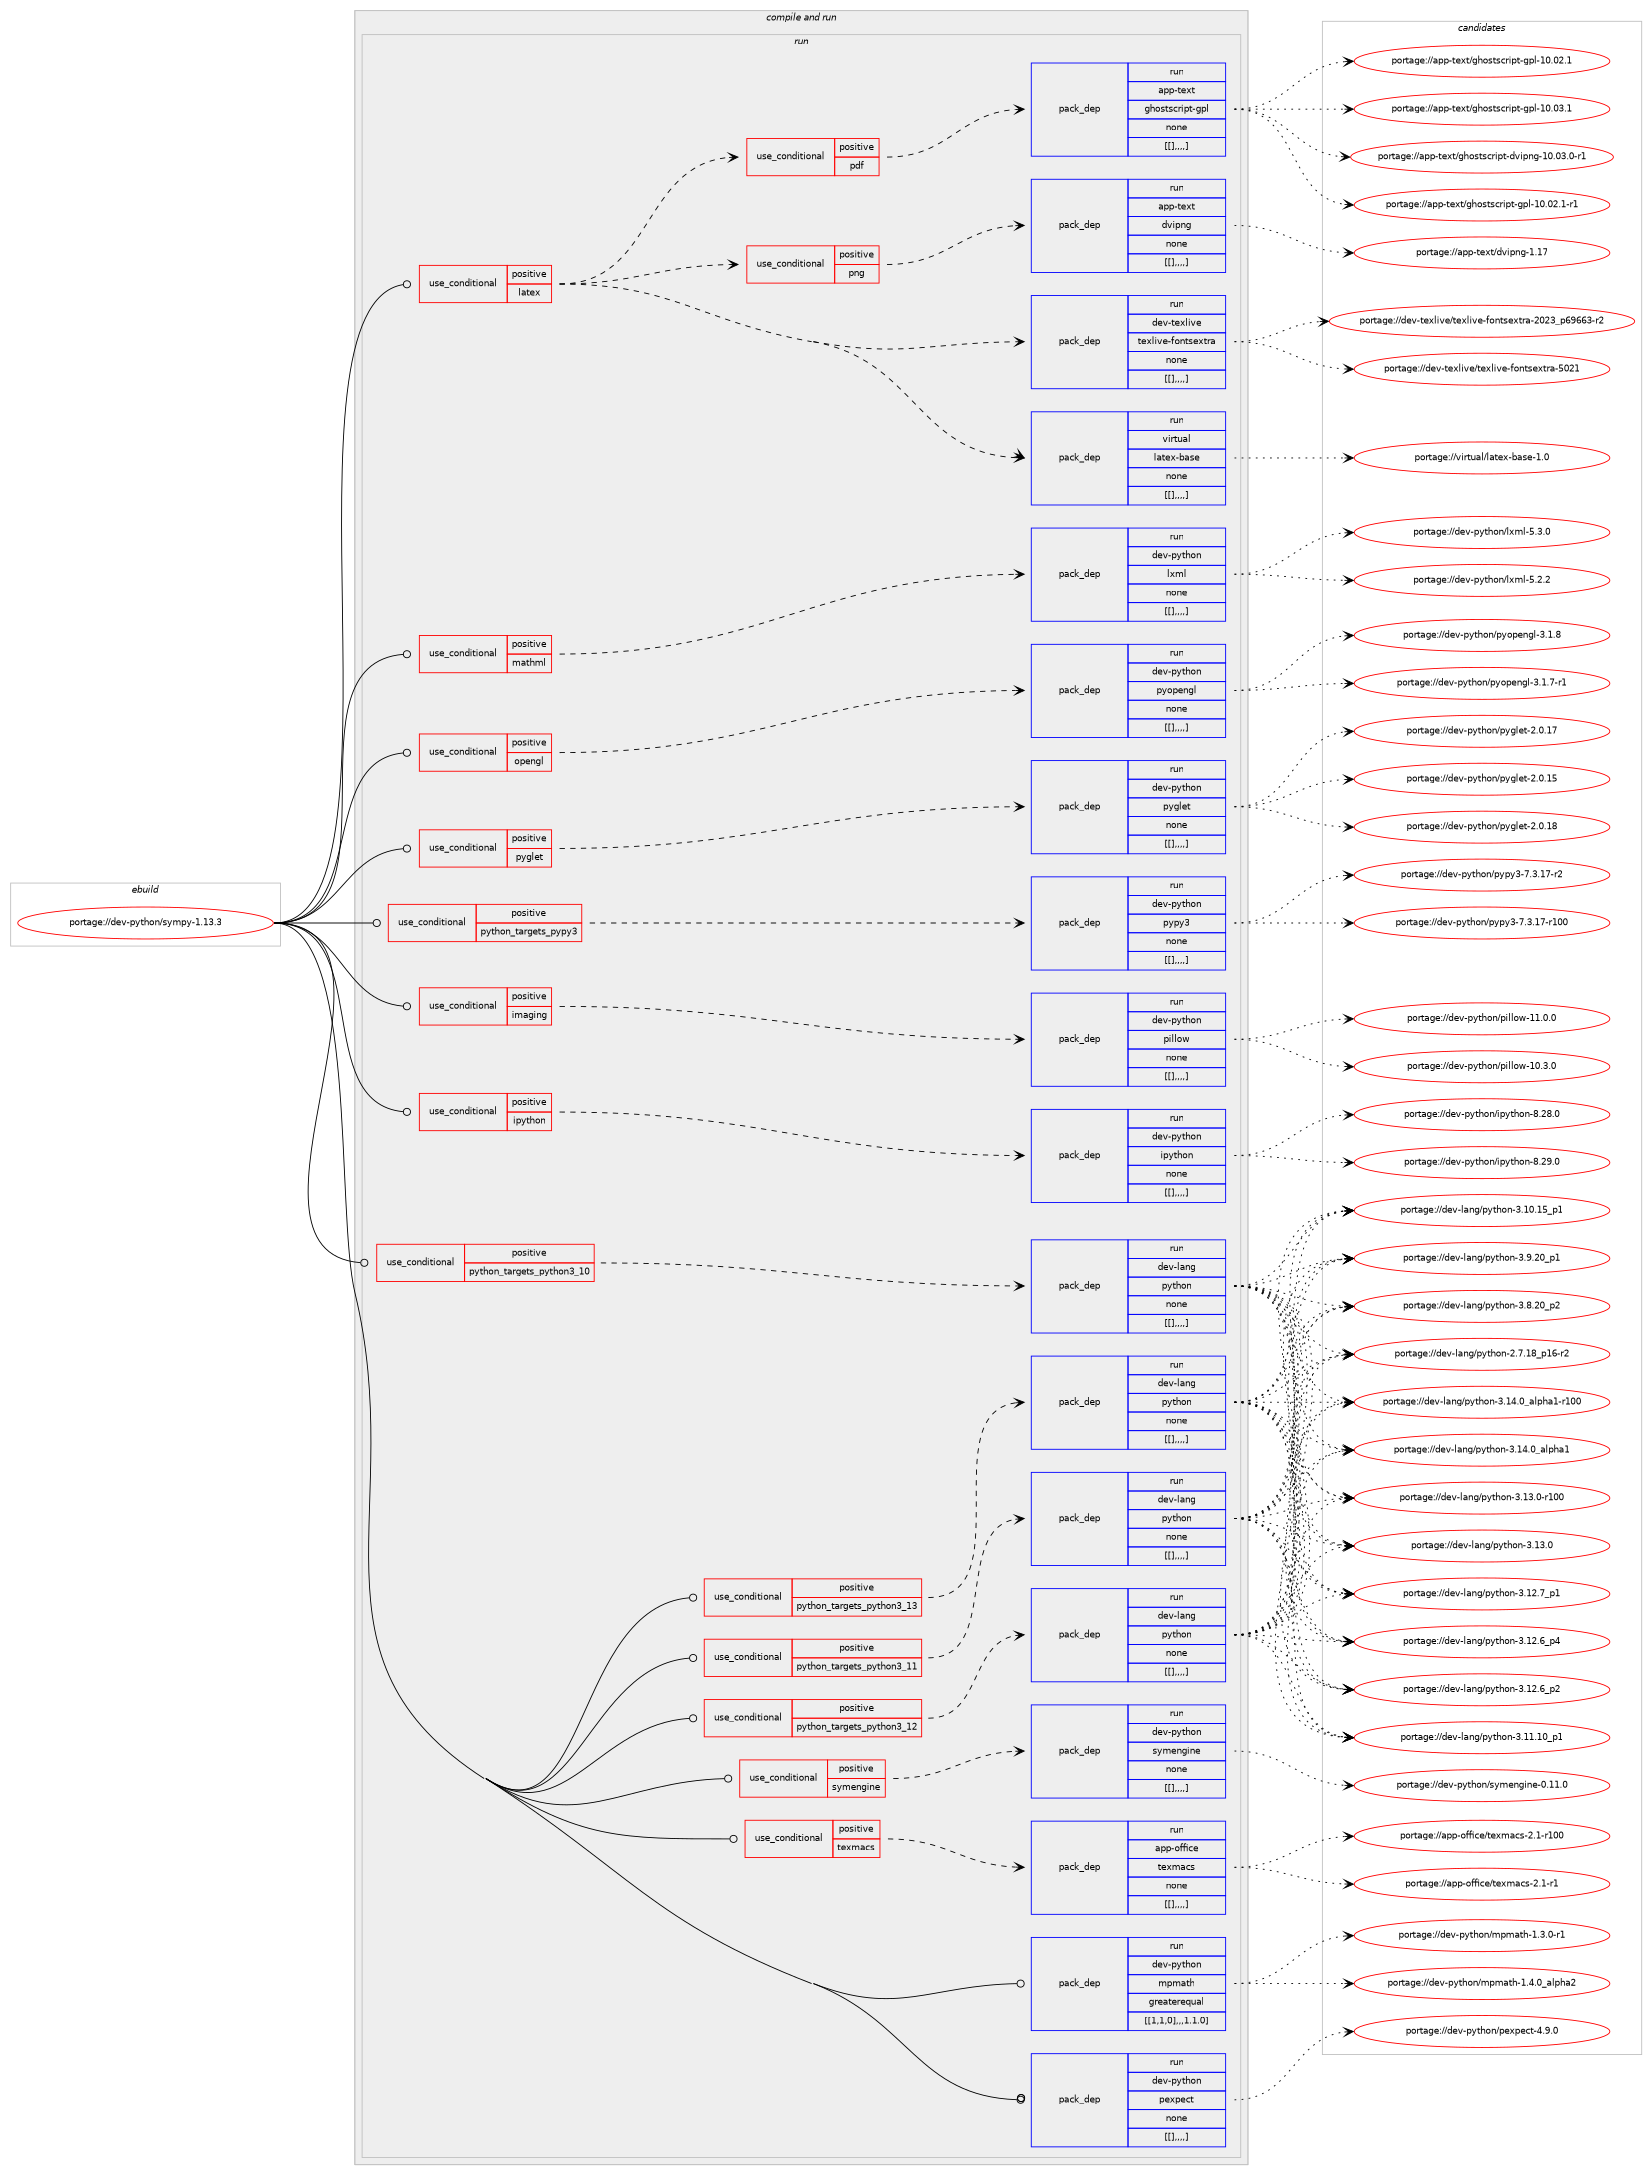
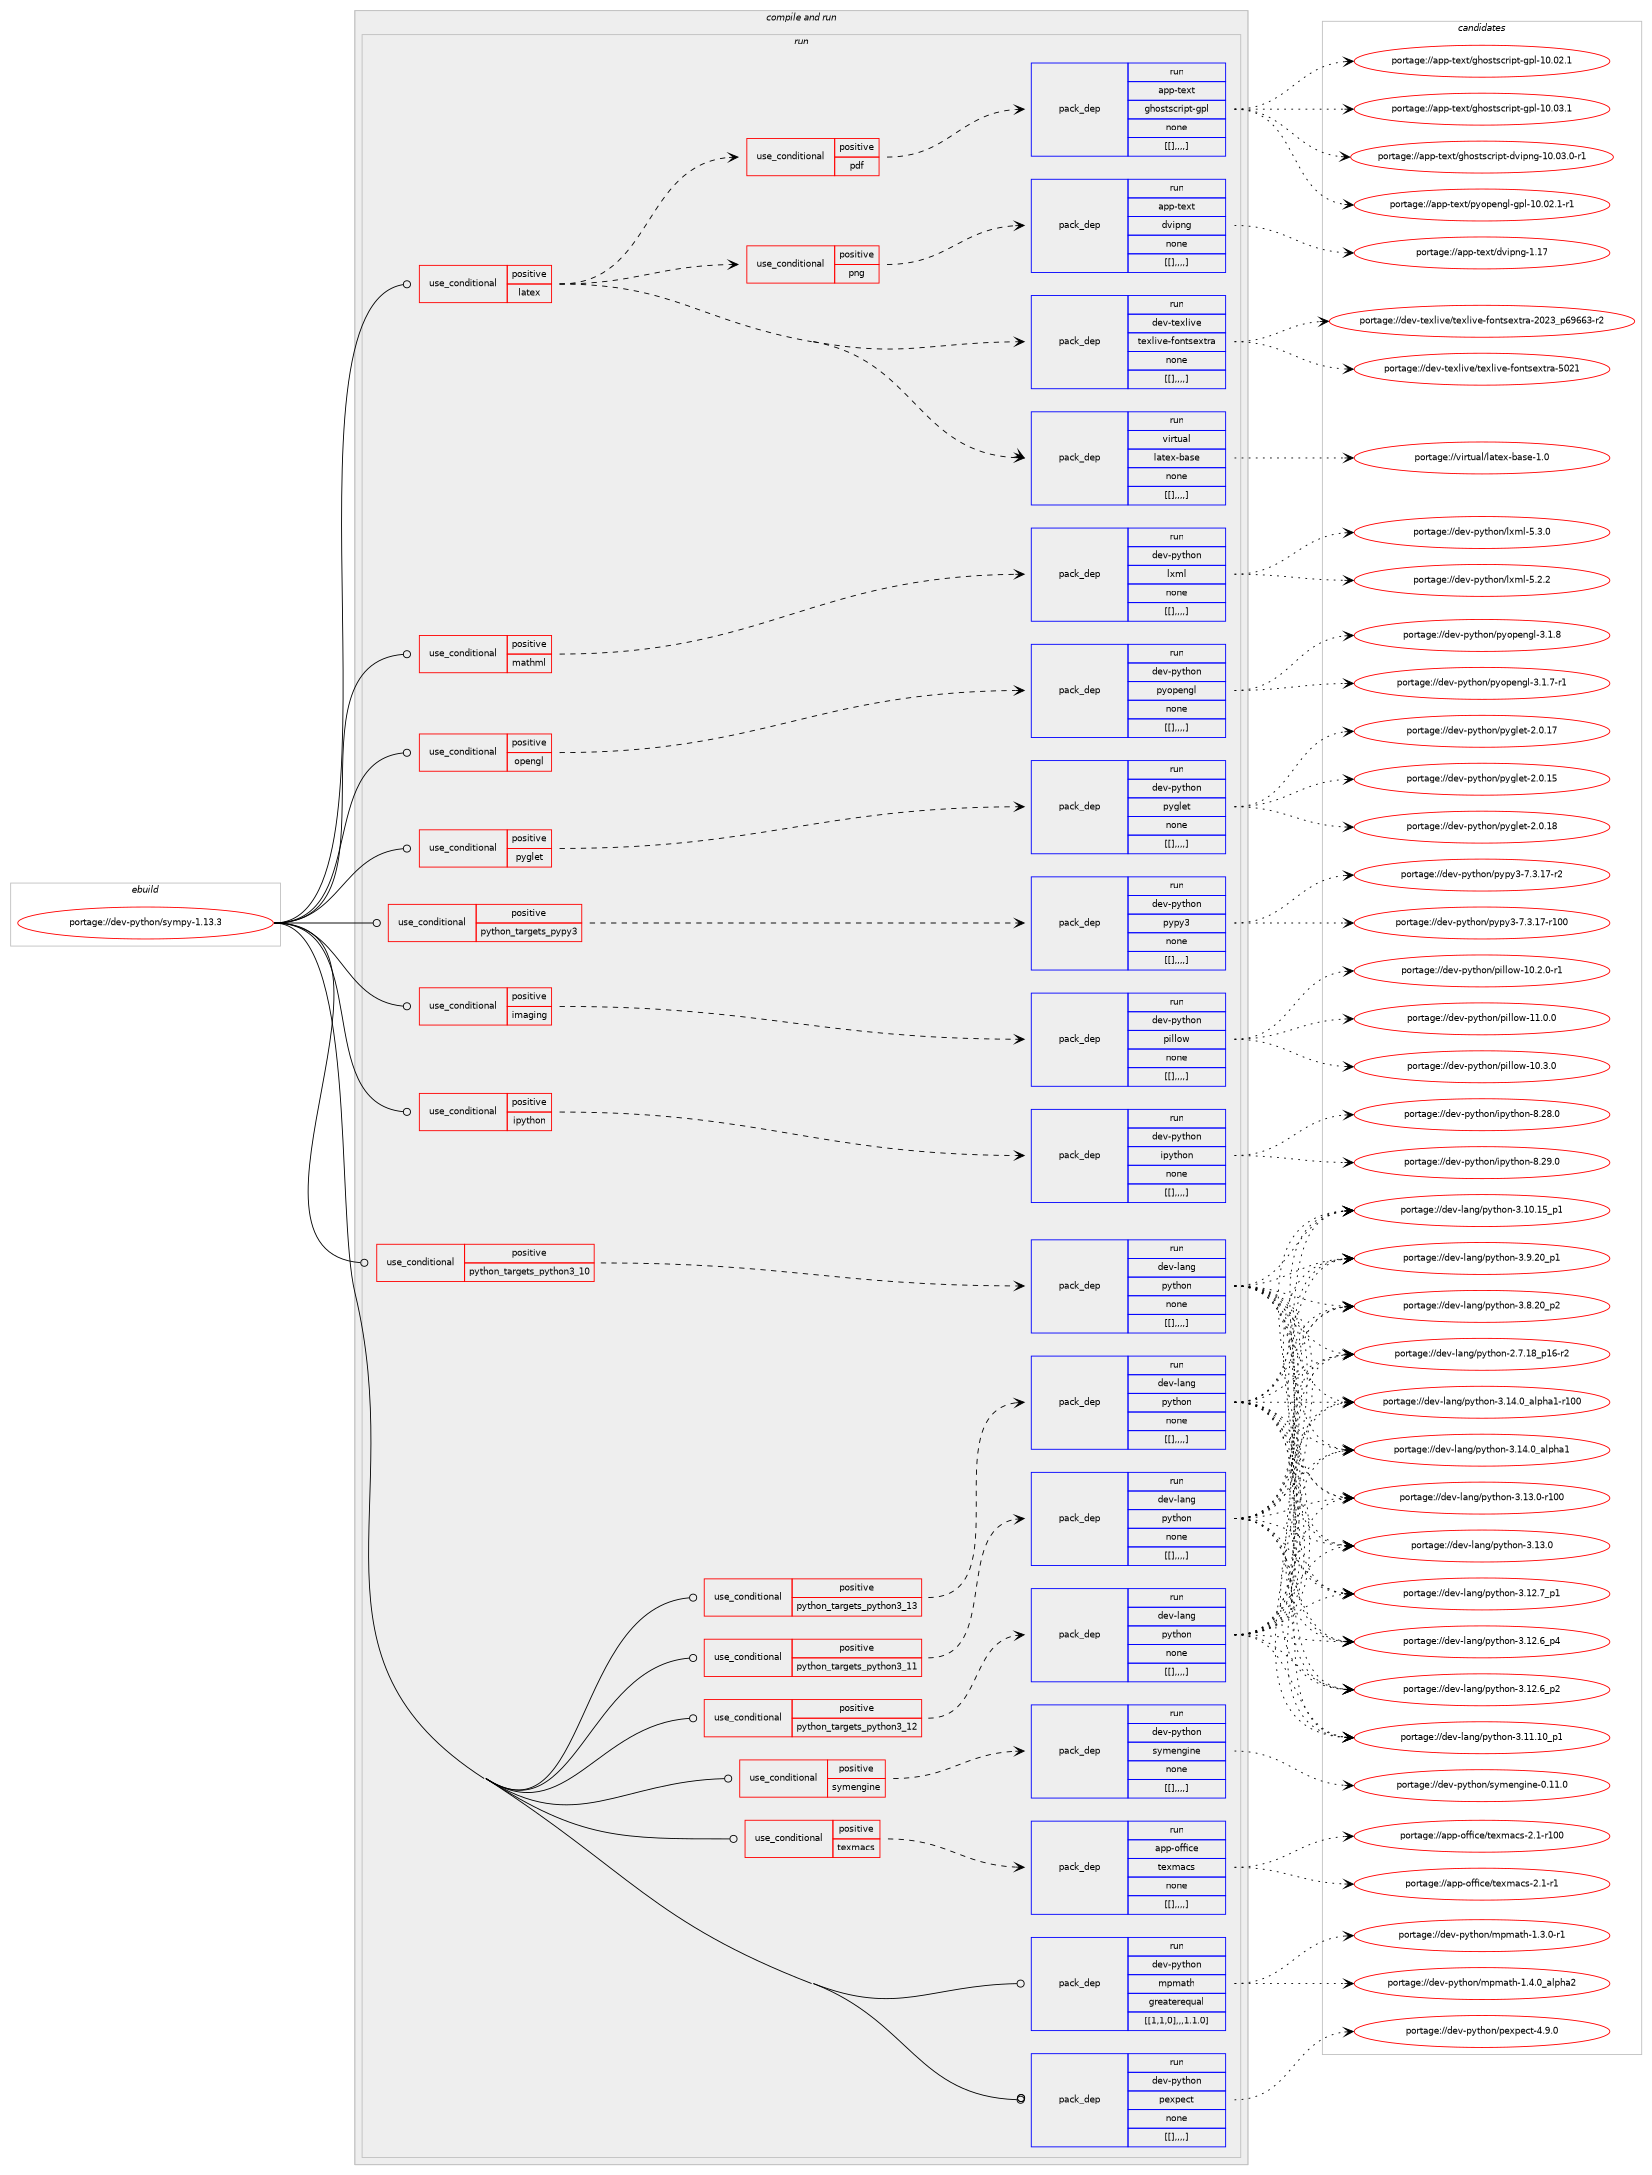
(1482, 205) -> (1482, 205)
none -> (1482, 971)
